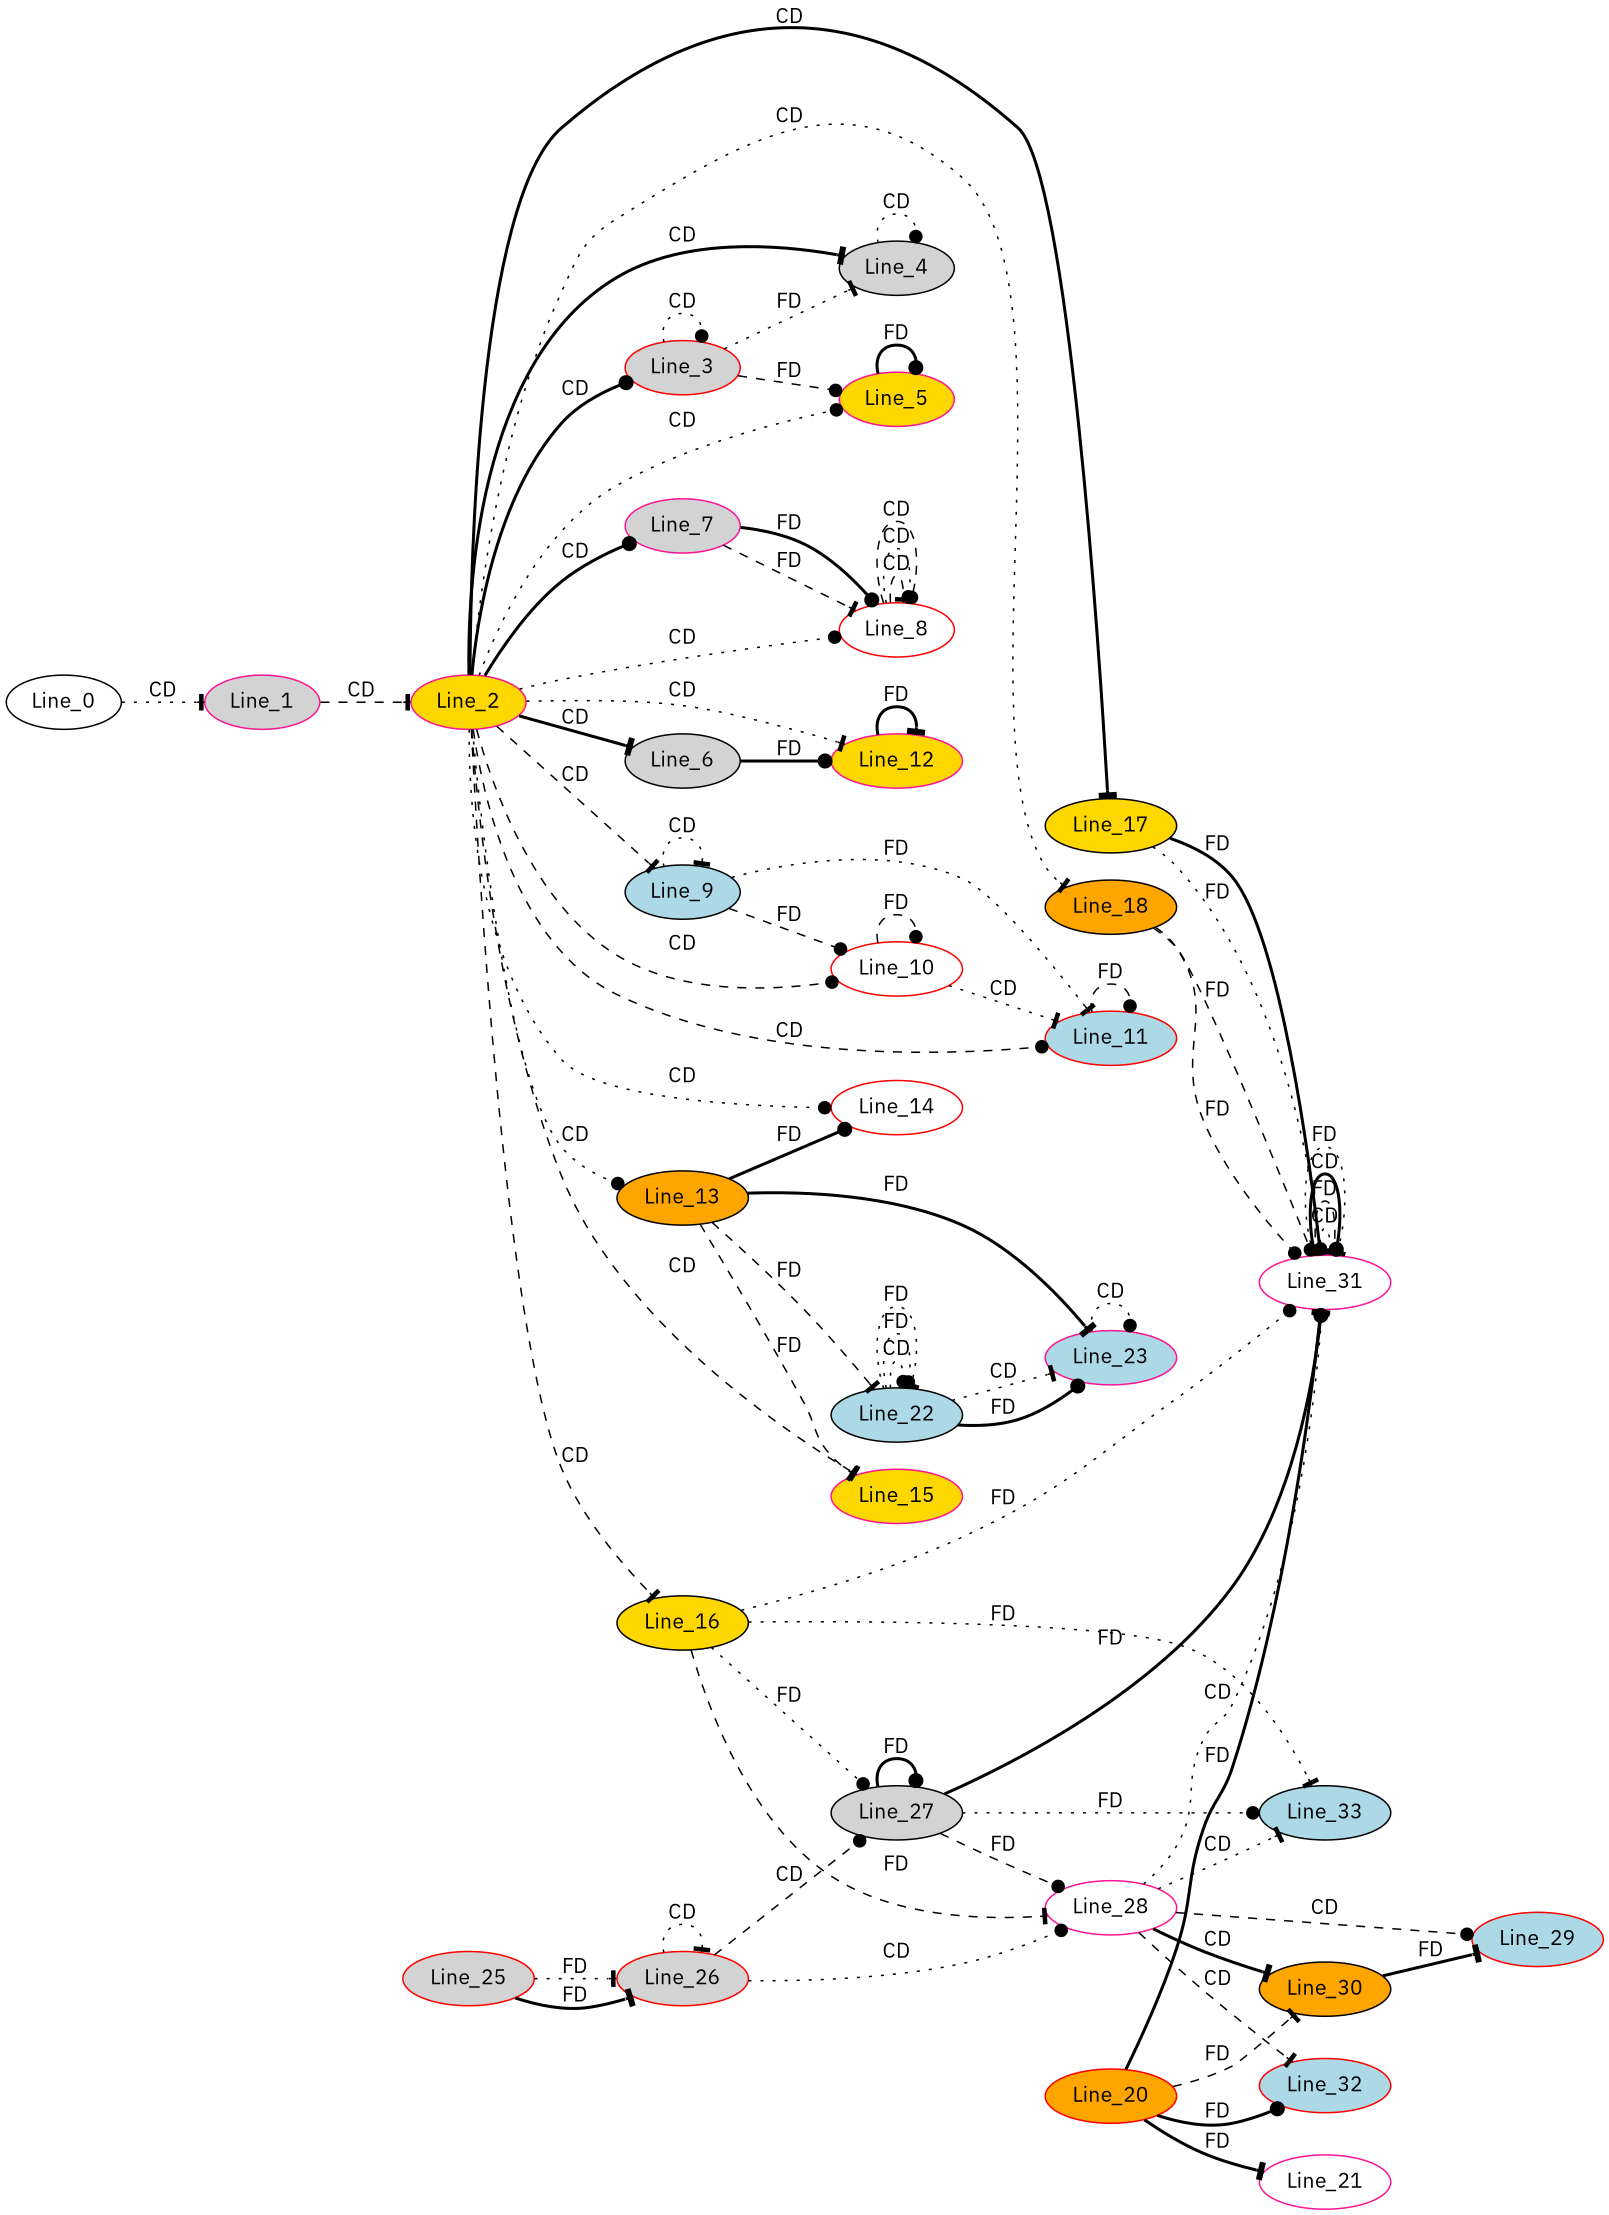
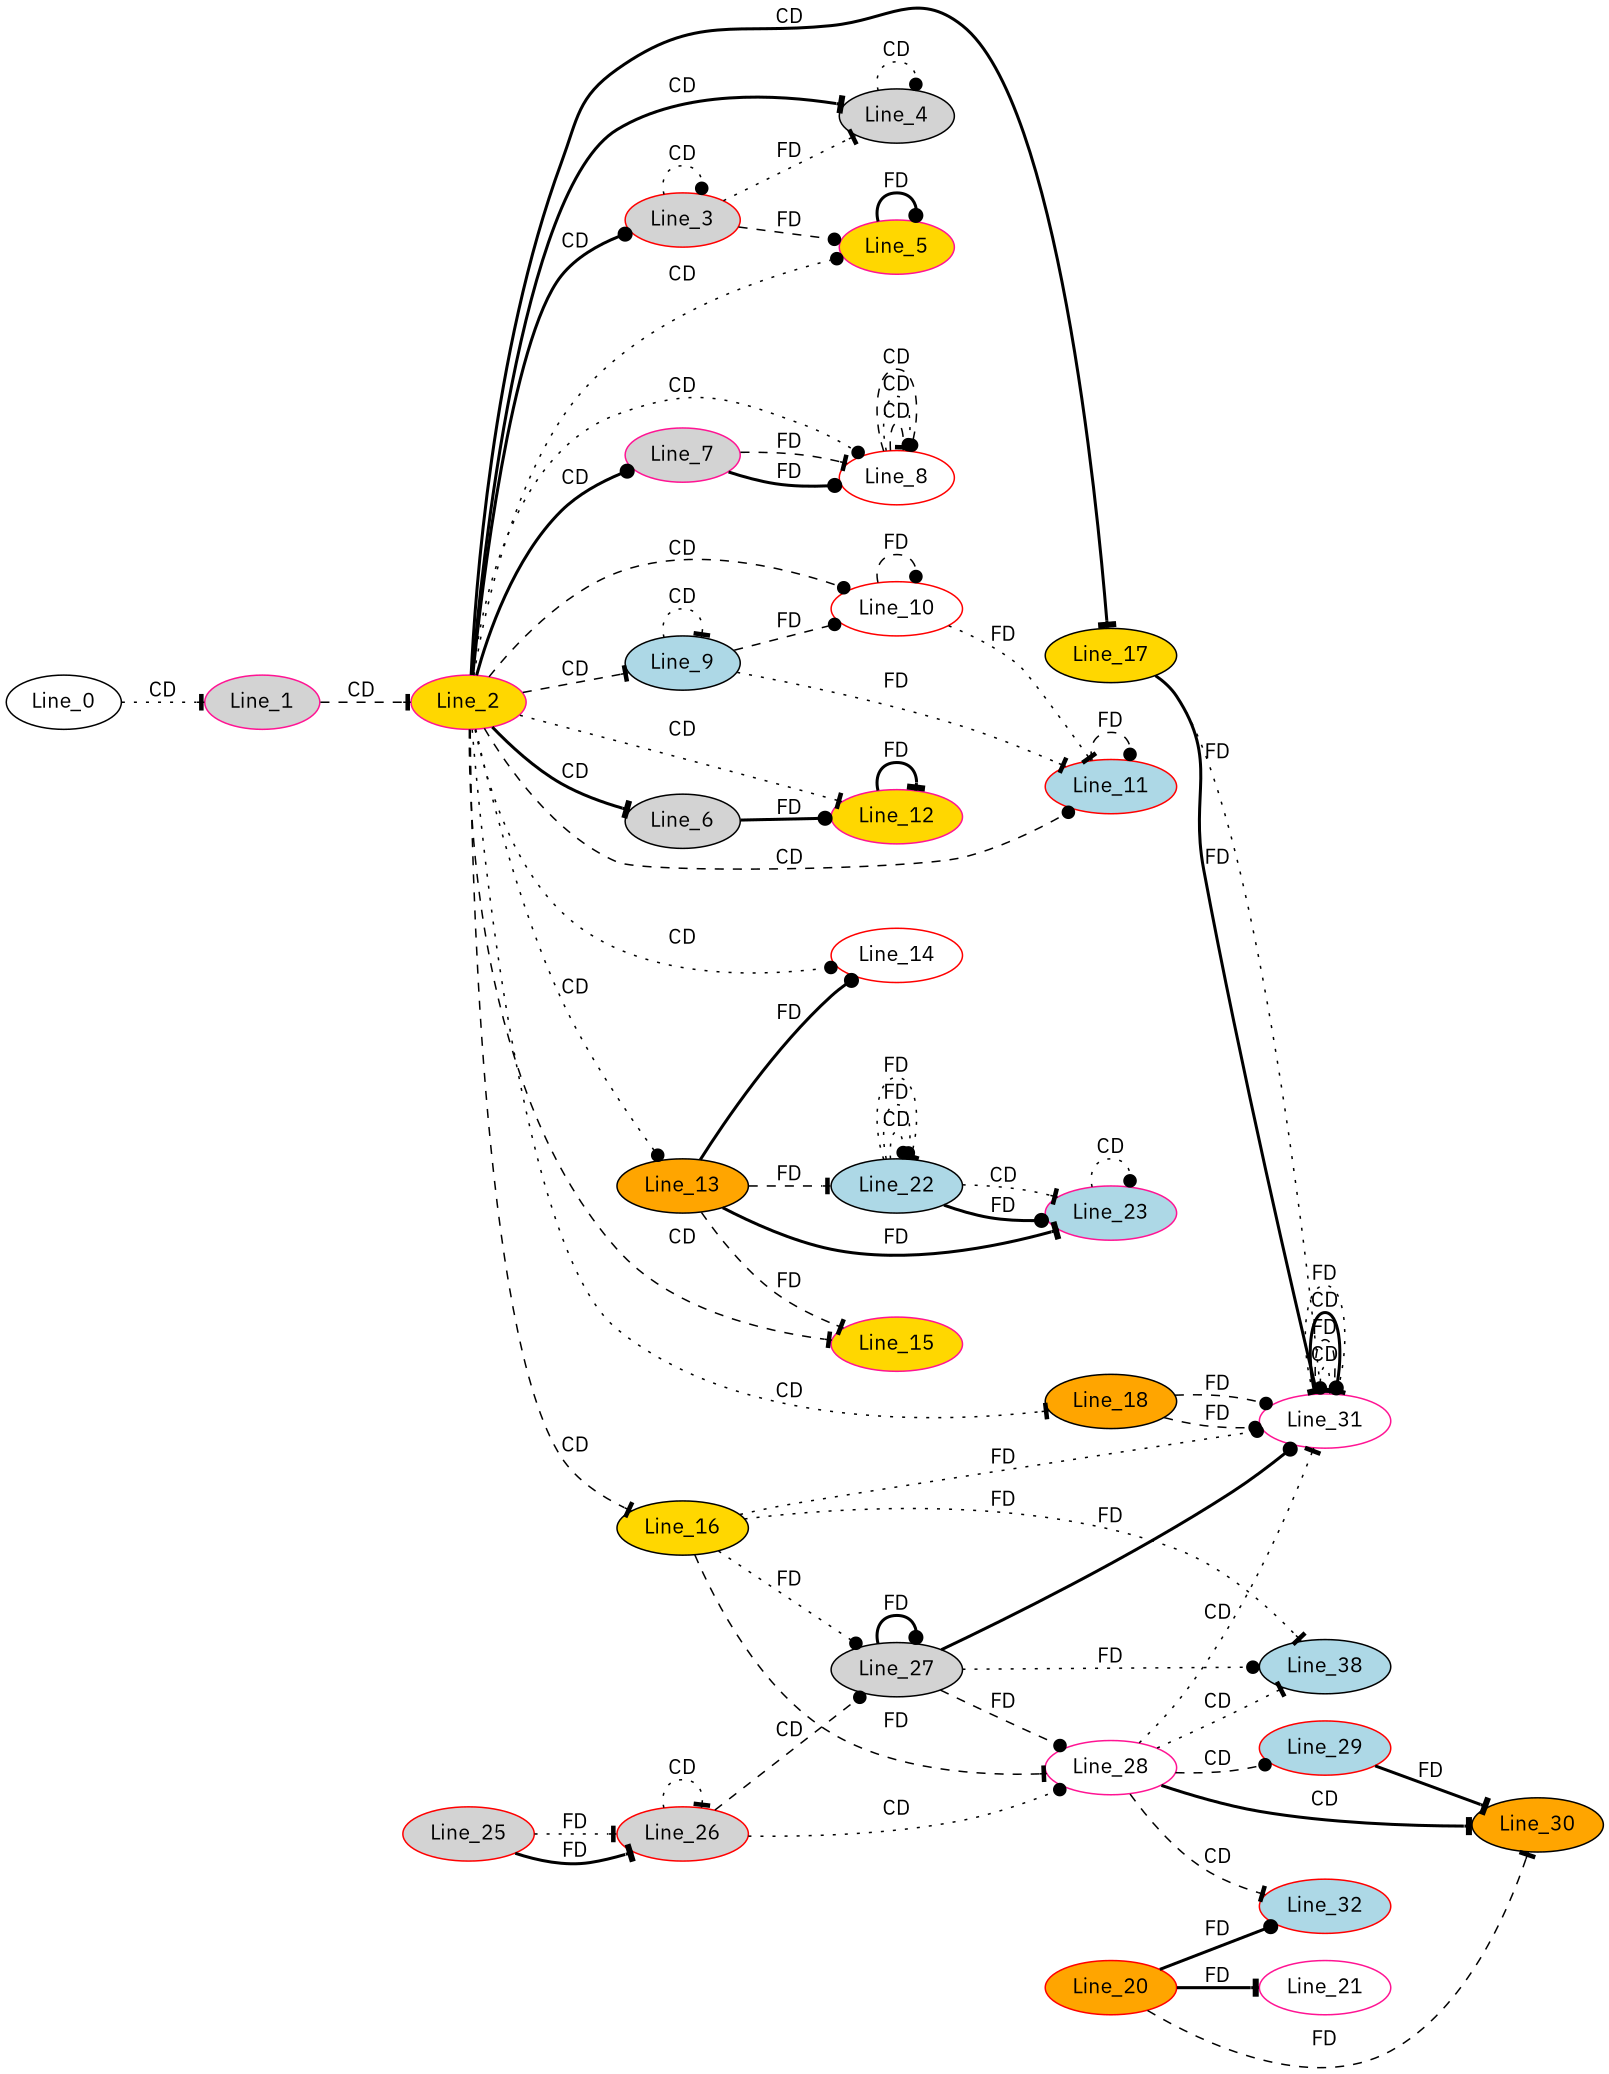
(1004, 989) -> (1004, 635)
(1246, 1721) -> none
(1325, 1813) -> (1325, 1667)
(1427, 1965) -> (1428, 1785)
